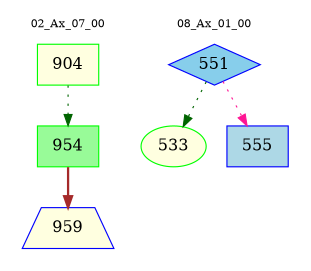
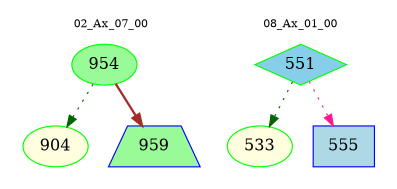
(68, 65) -> (56, 146)
(214, 65) -> (301, 65)
(68, 100) -> (83, 101)
(68, 146) -> (104, 65)
(68, 228) -> (154, 146)
